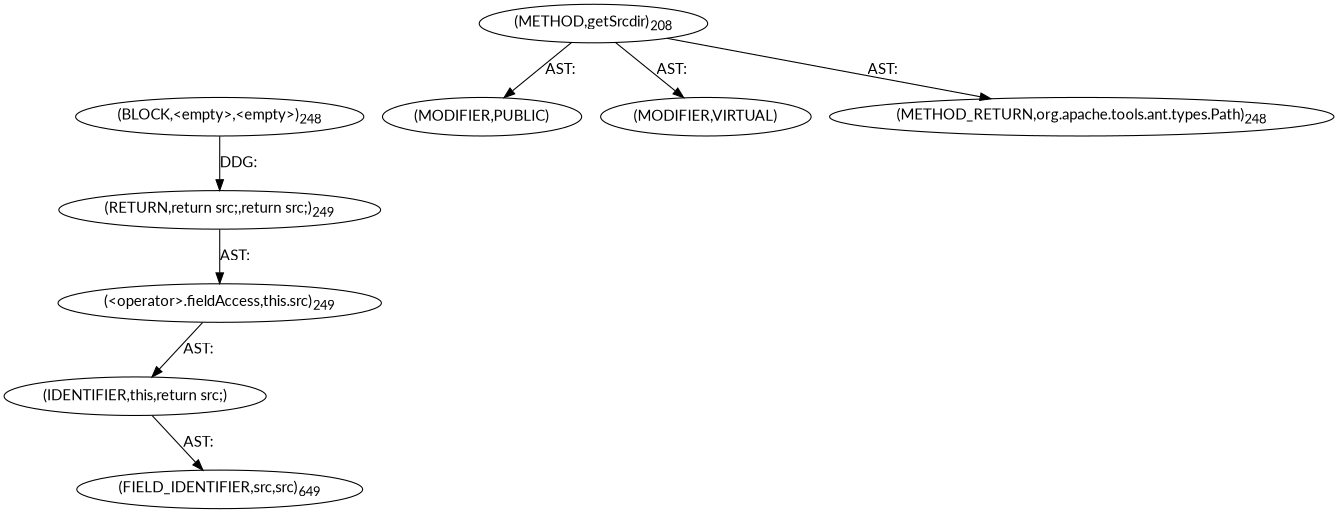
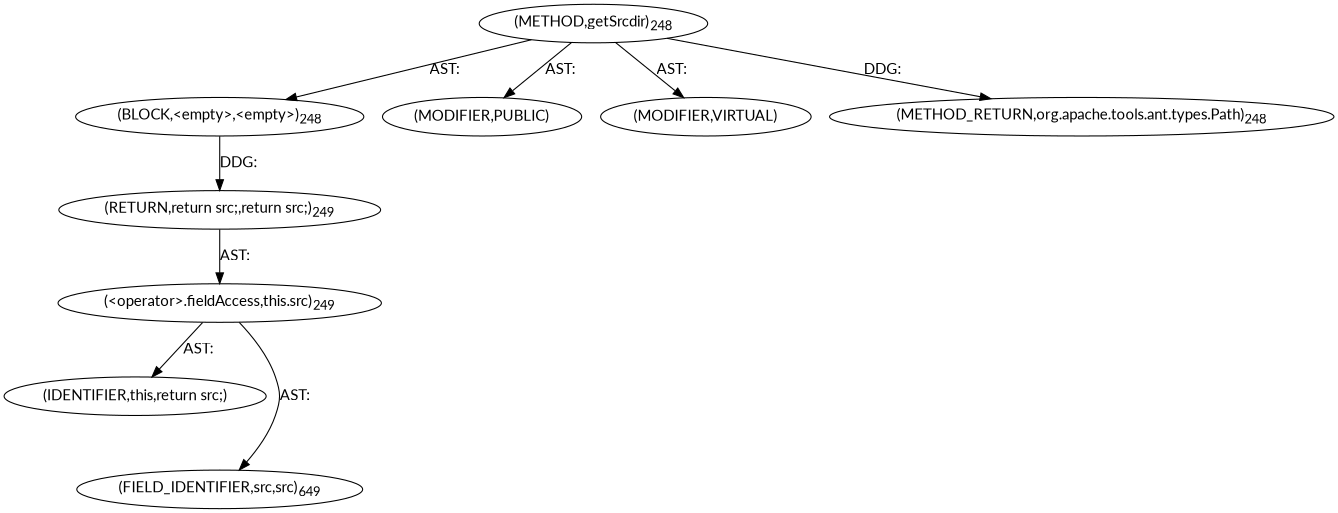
(661, 22) -> (661, 22)
none -> (414, 68)
(885, 70) -> (885, 70)
(174, 439) -> (279, 391)
